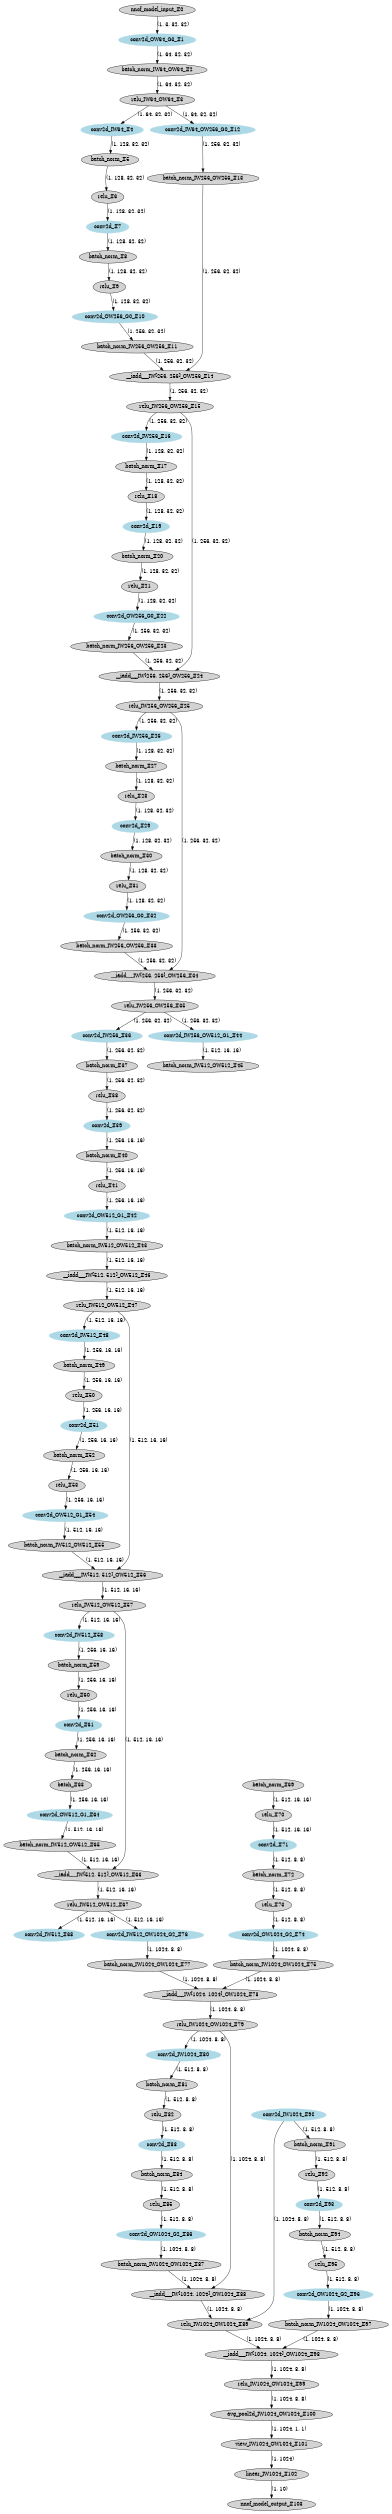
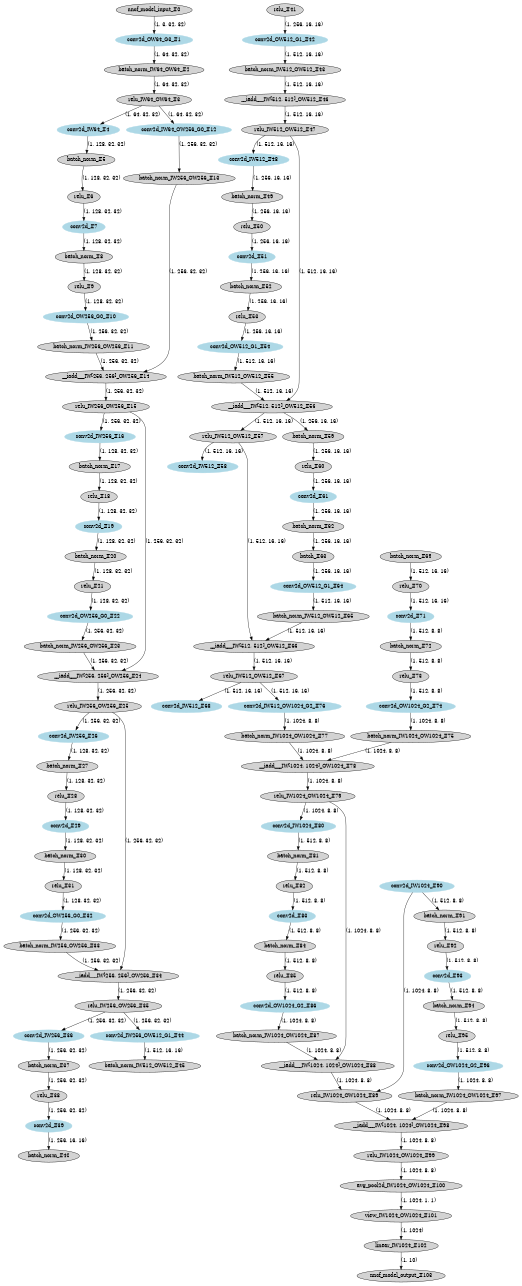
(107, 1169) -> none
(79, 1649) -> (295, 420)
